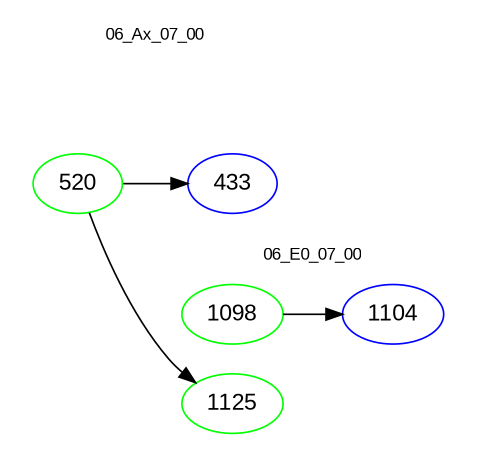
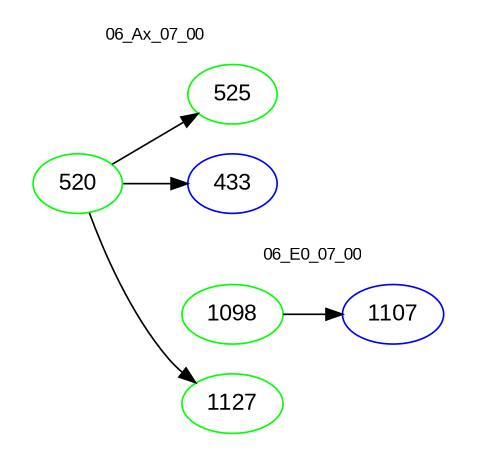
none -> (232, 94)
(393, 314) -> (393, 314)
(232, 404) -> (232, 404)
